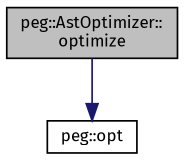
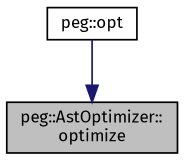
(92, 81) -> (92, 62)
